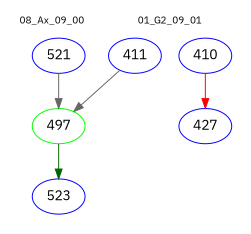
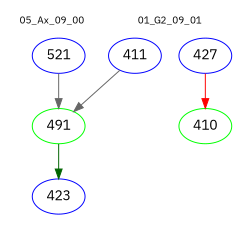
(52, 21) -> (52, 21)
(205, 56) -> (205, 126)
(205, 86) -> (205, 86)
(59, 126) -> (59, 126)
(59, 197) -> (59, 197)
